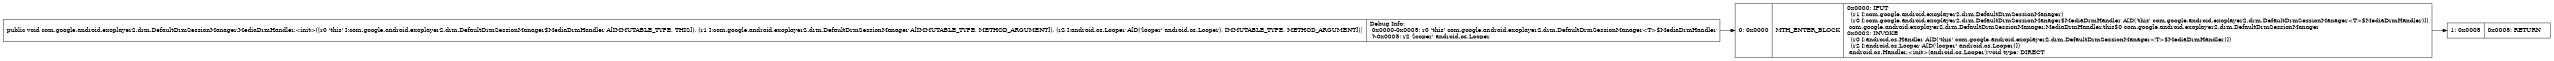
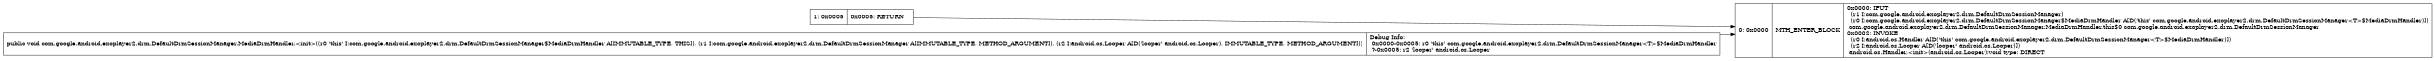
(2437, 31) -> (1322, 22)
